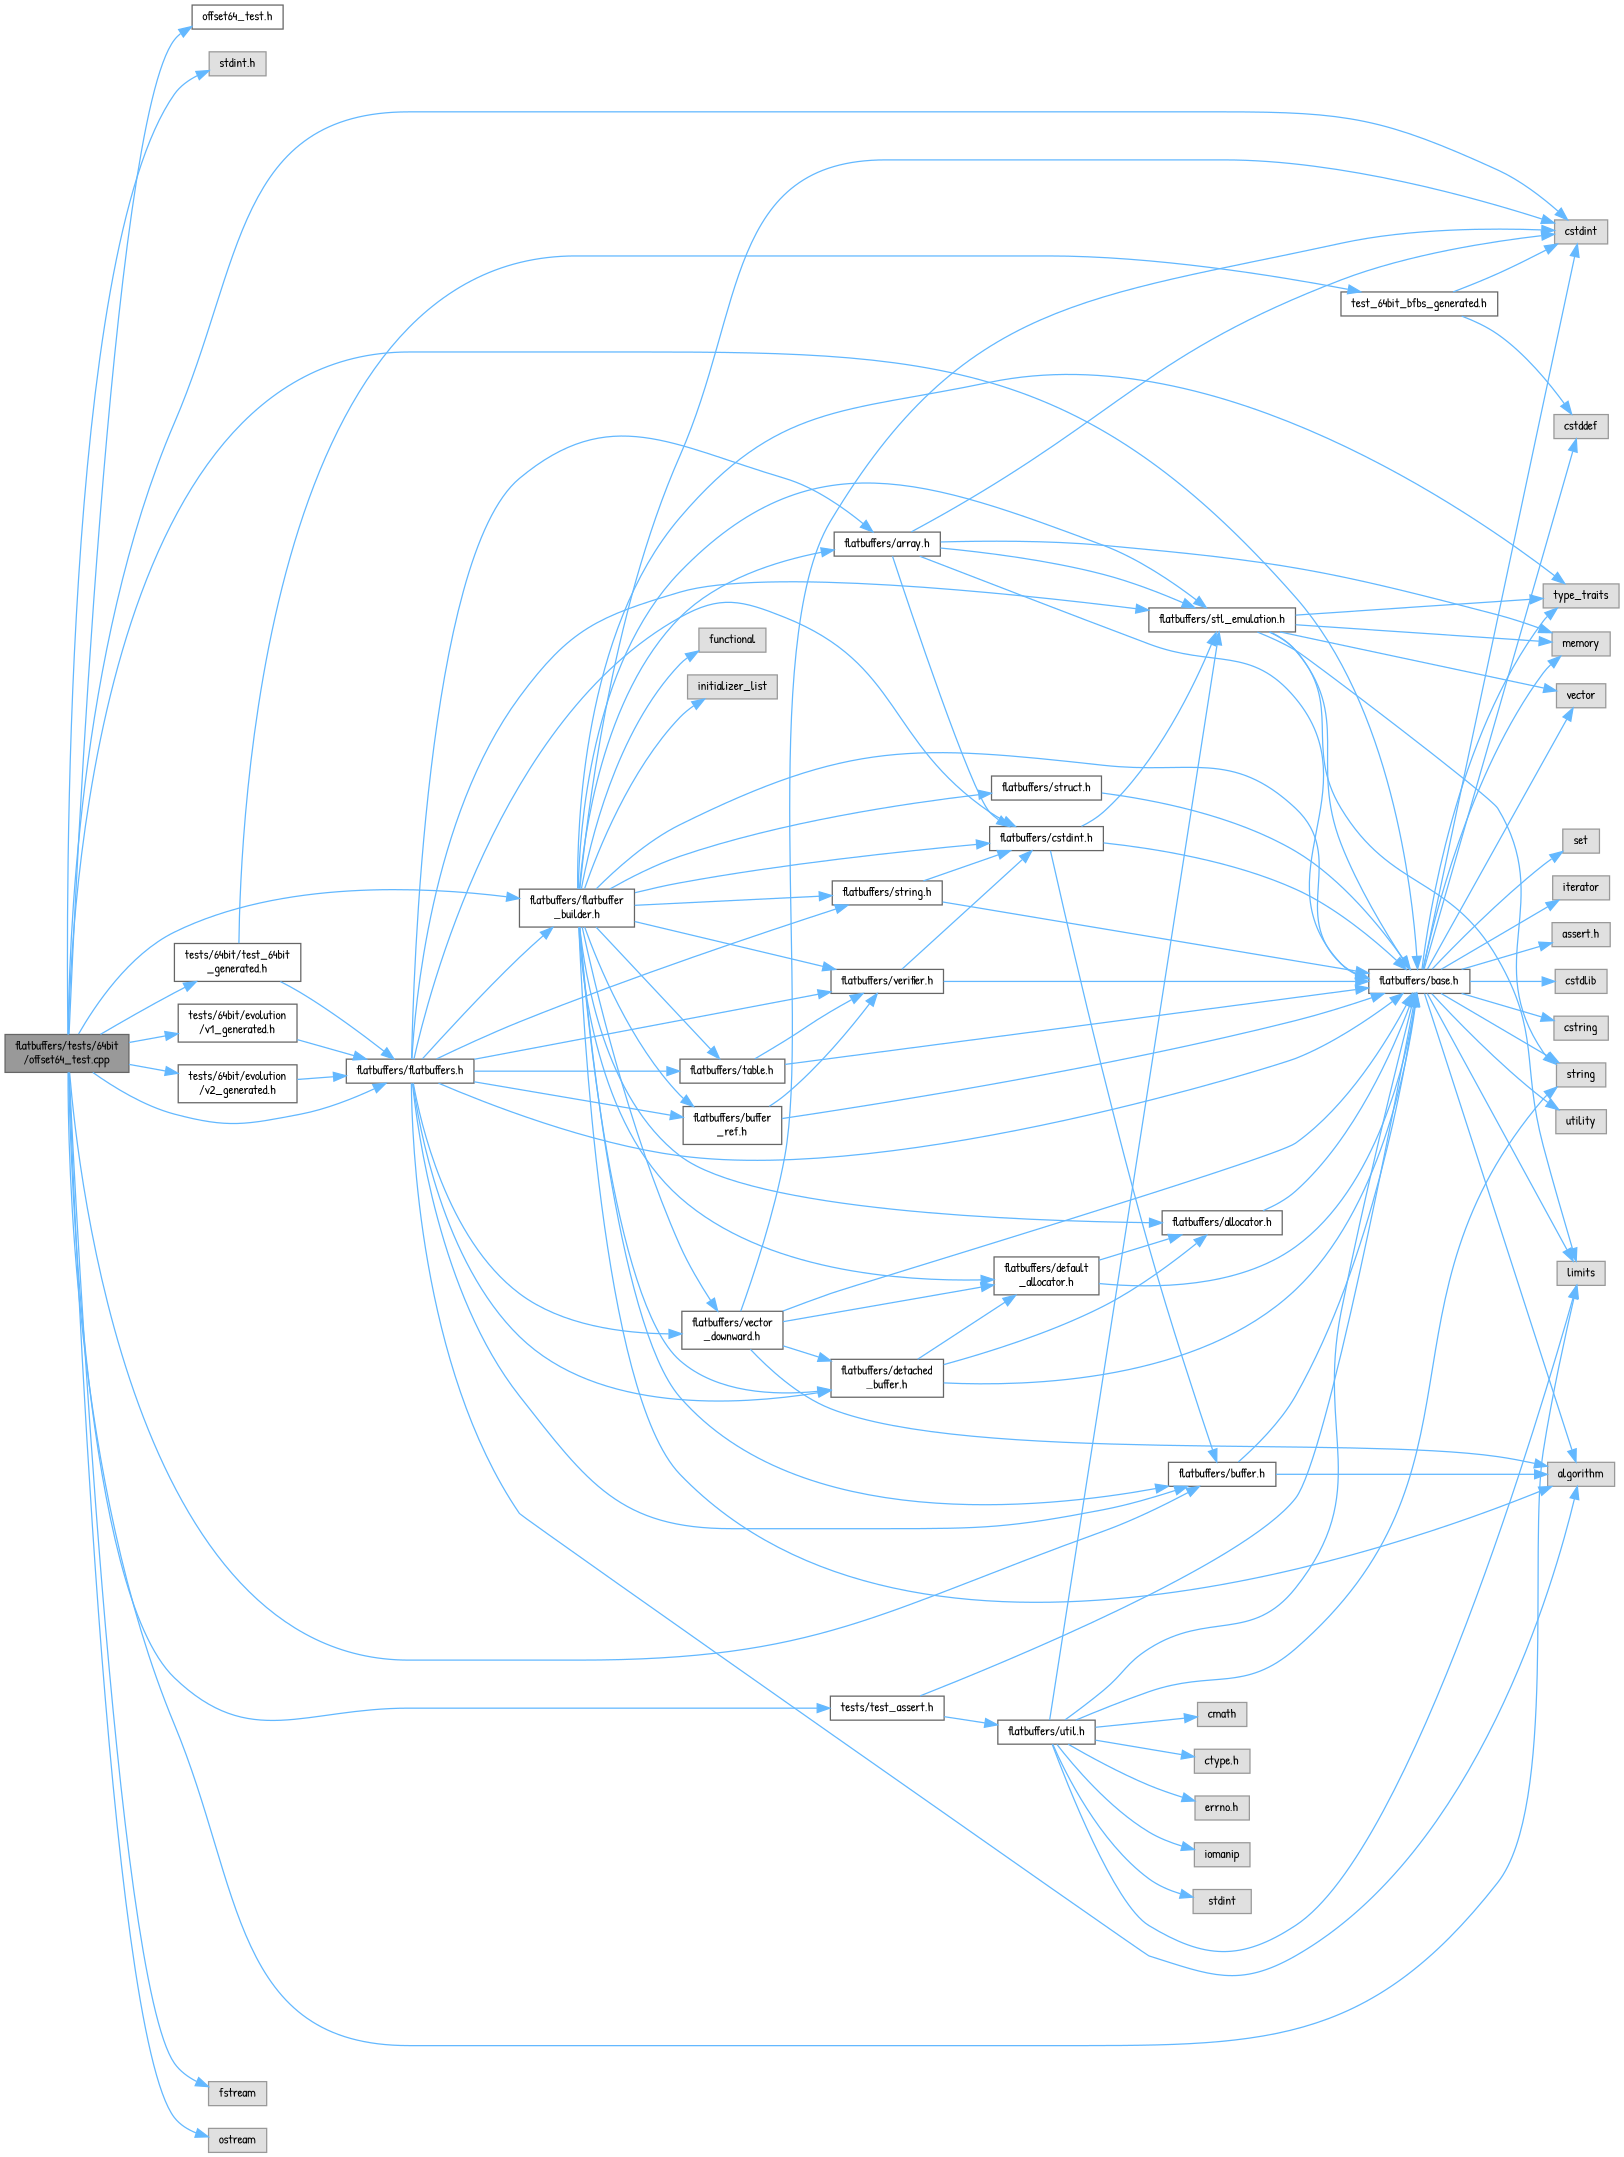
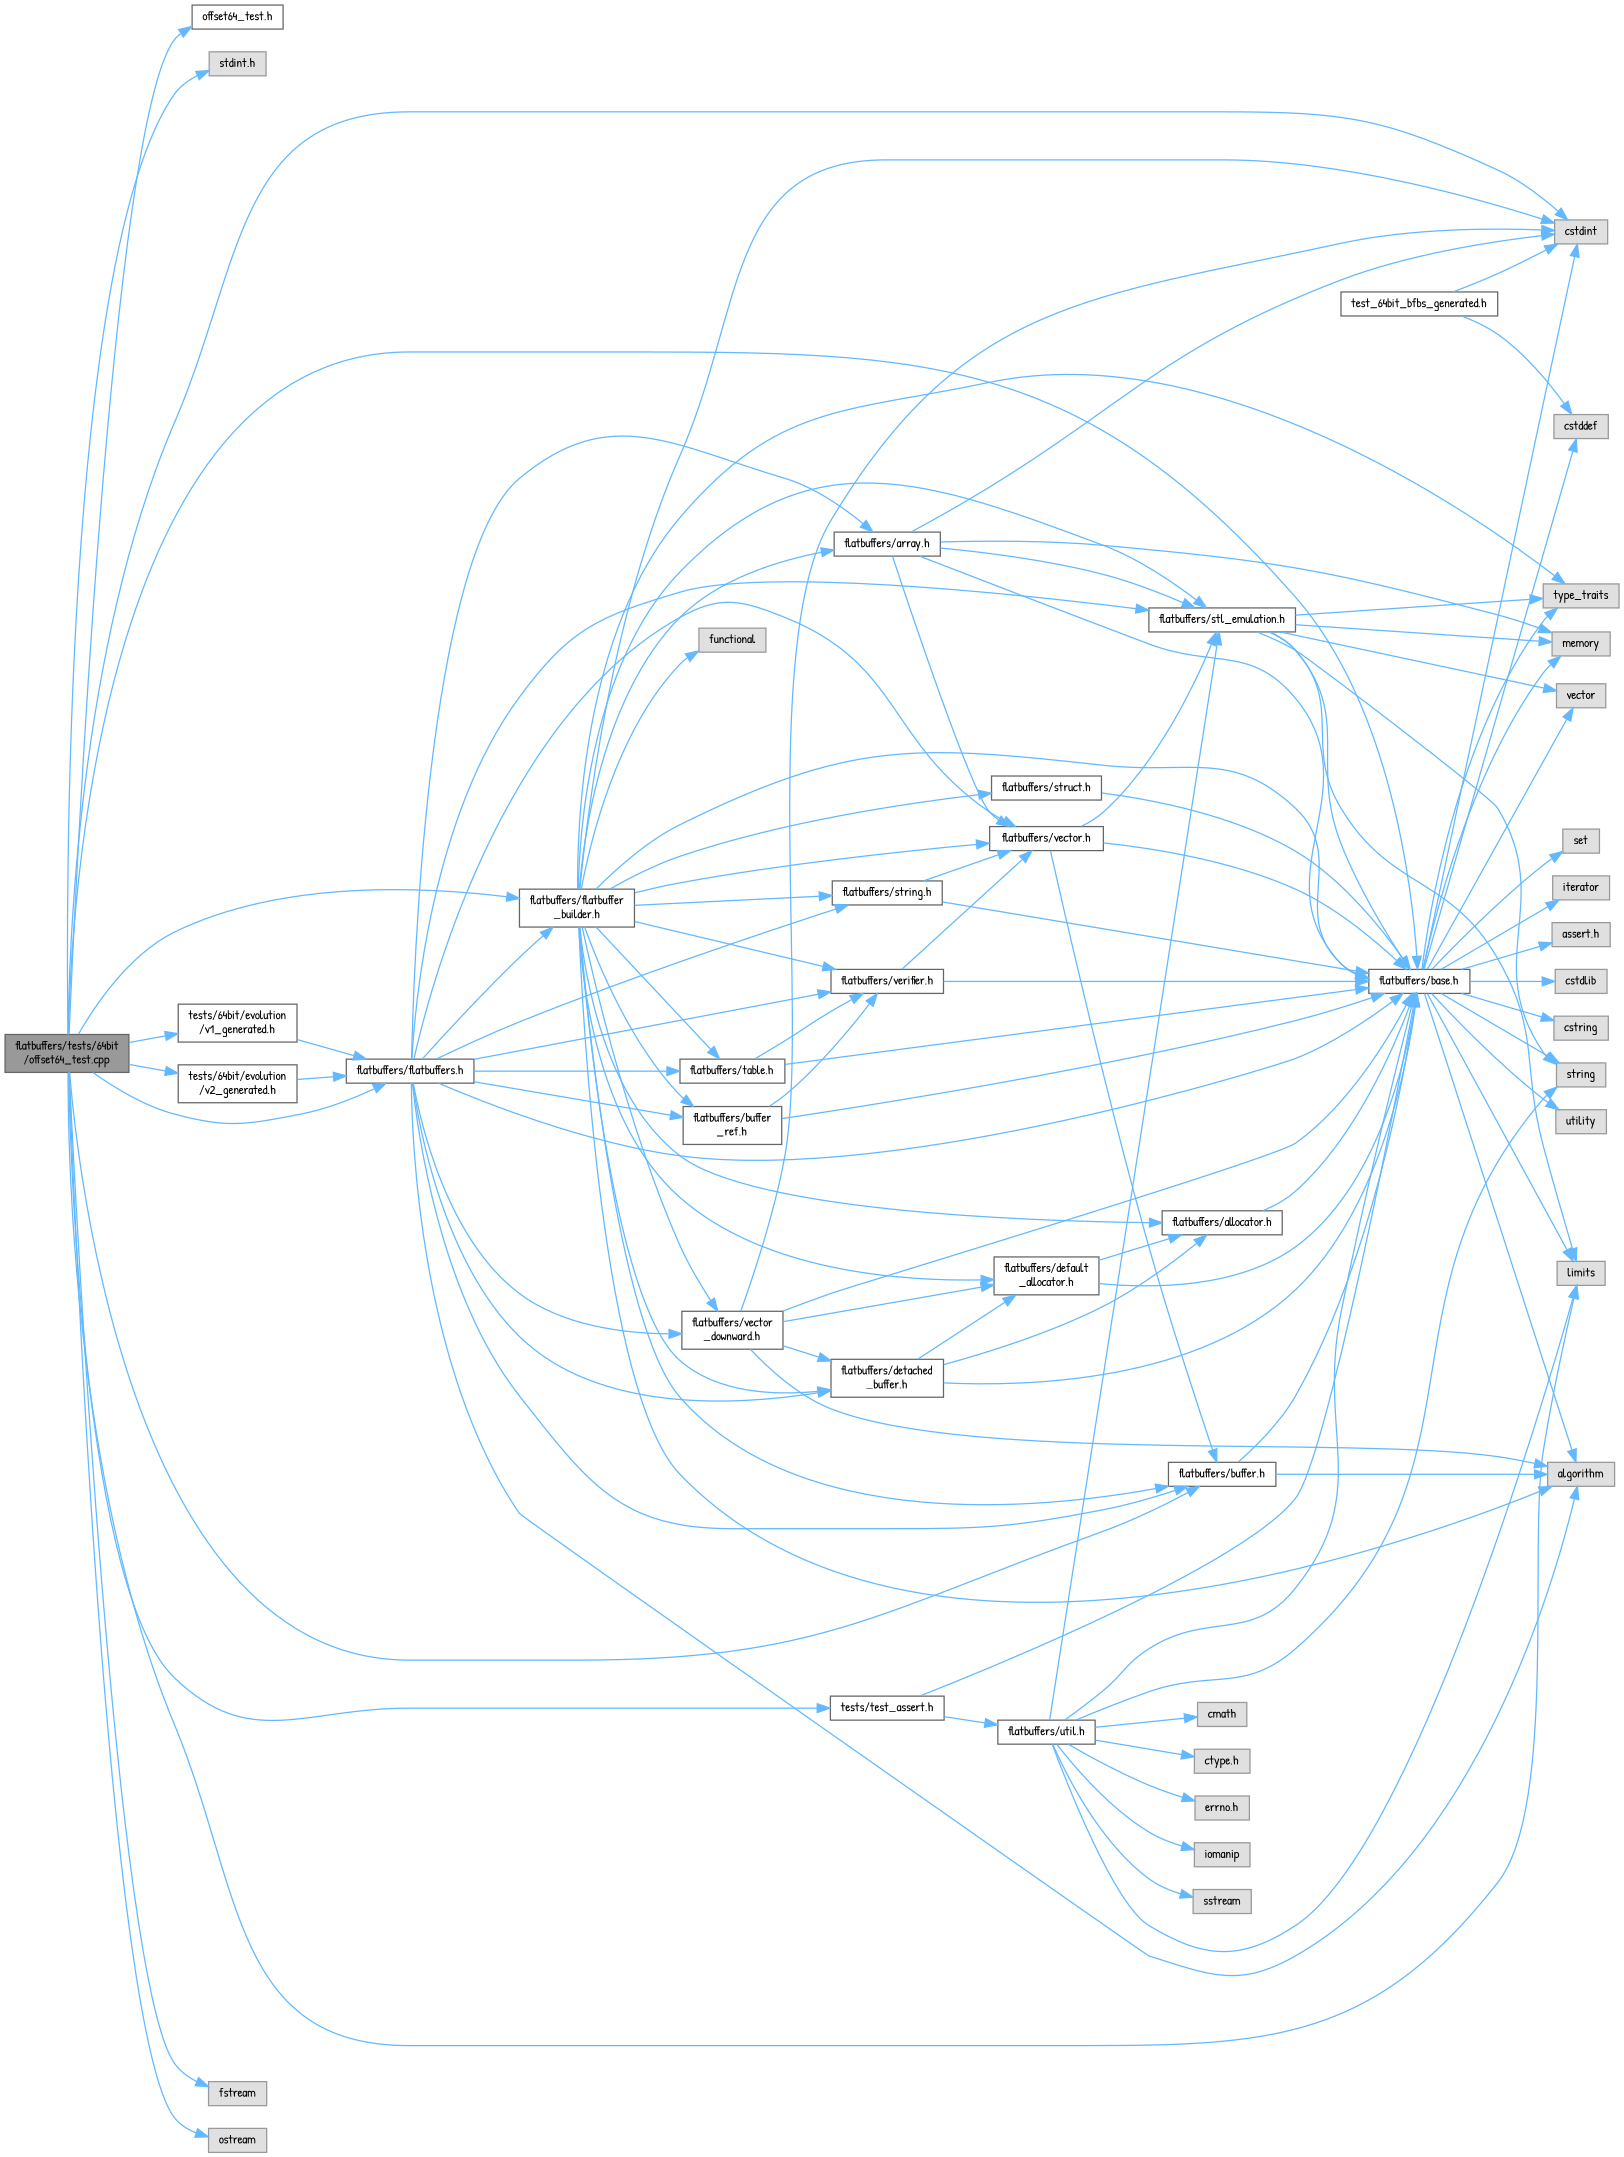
(732, 687) -> none
(1046, 839) -> (1046, 839)
(238, 962) -> none
(1222, 1902) -> (1222, 1902)
